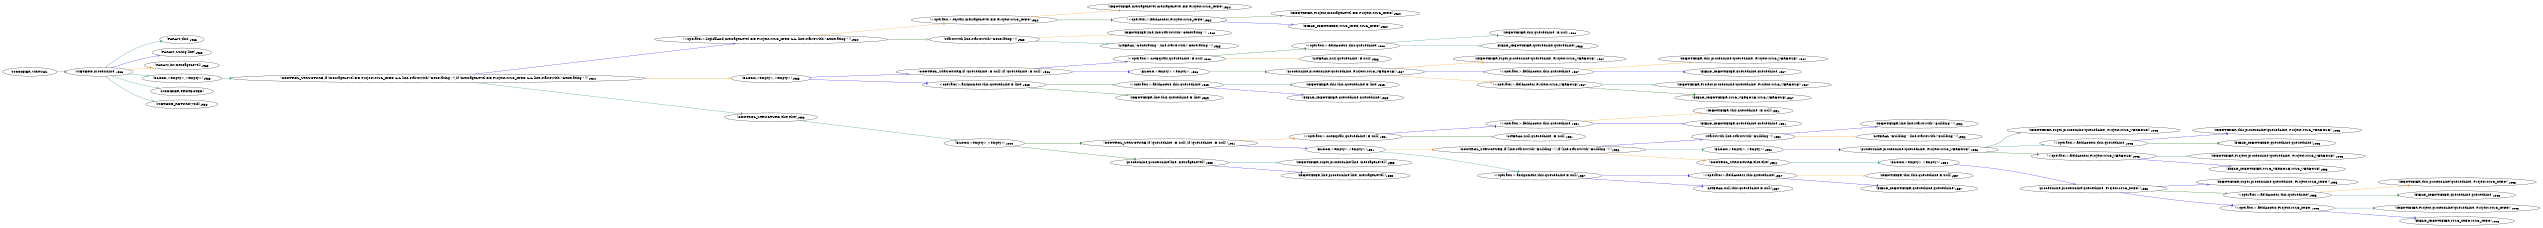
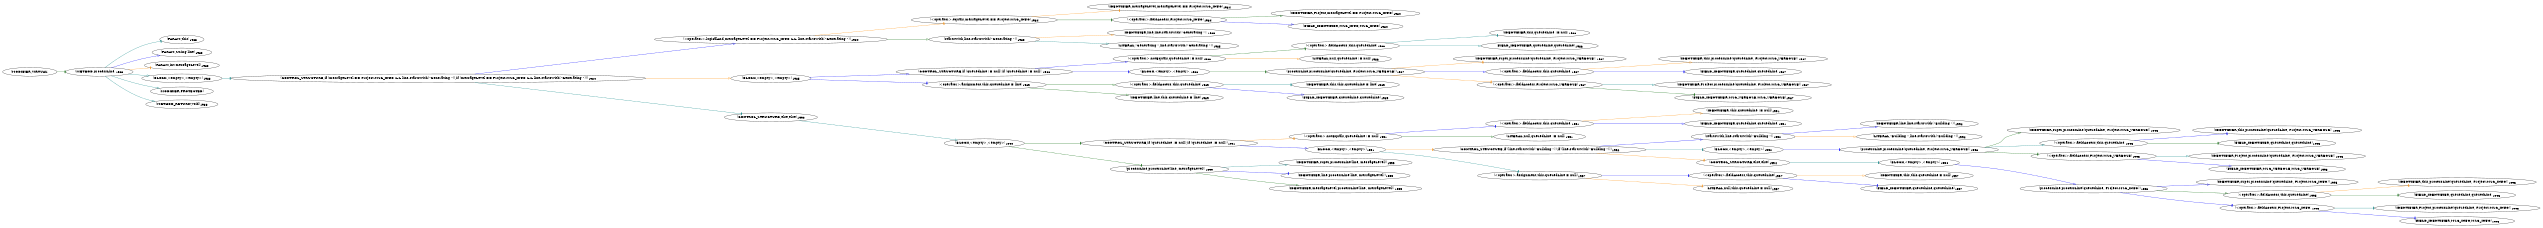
(1643, 182) -> (1643, 182)
none -> (1345, 189)
